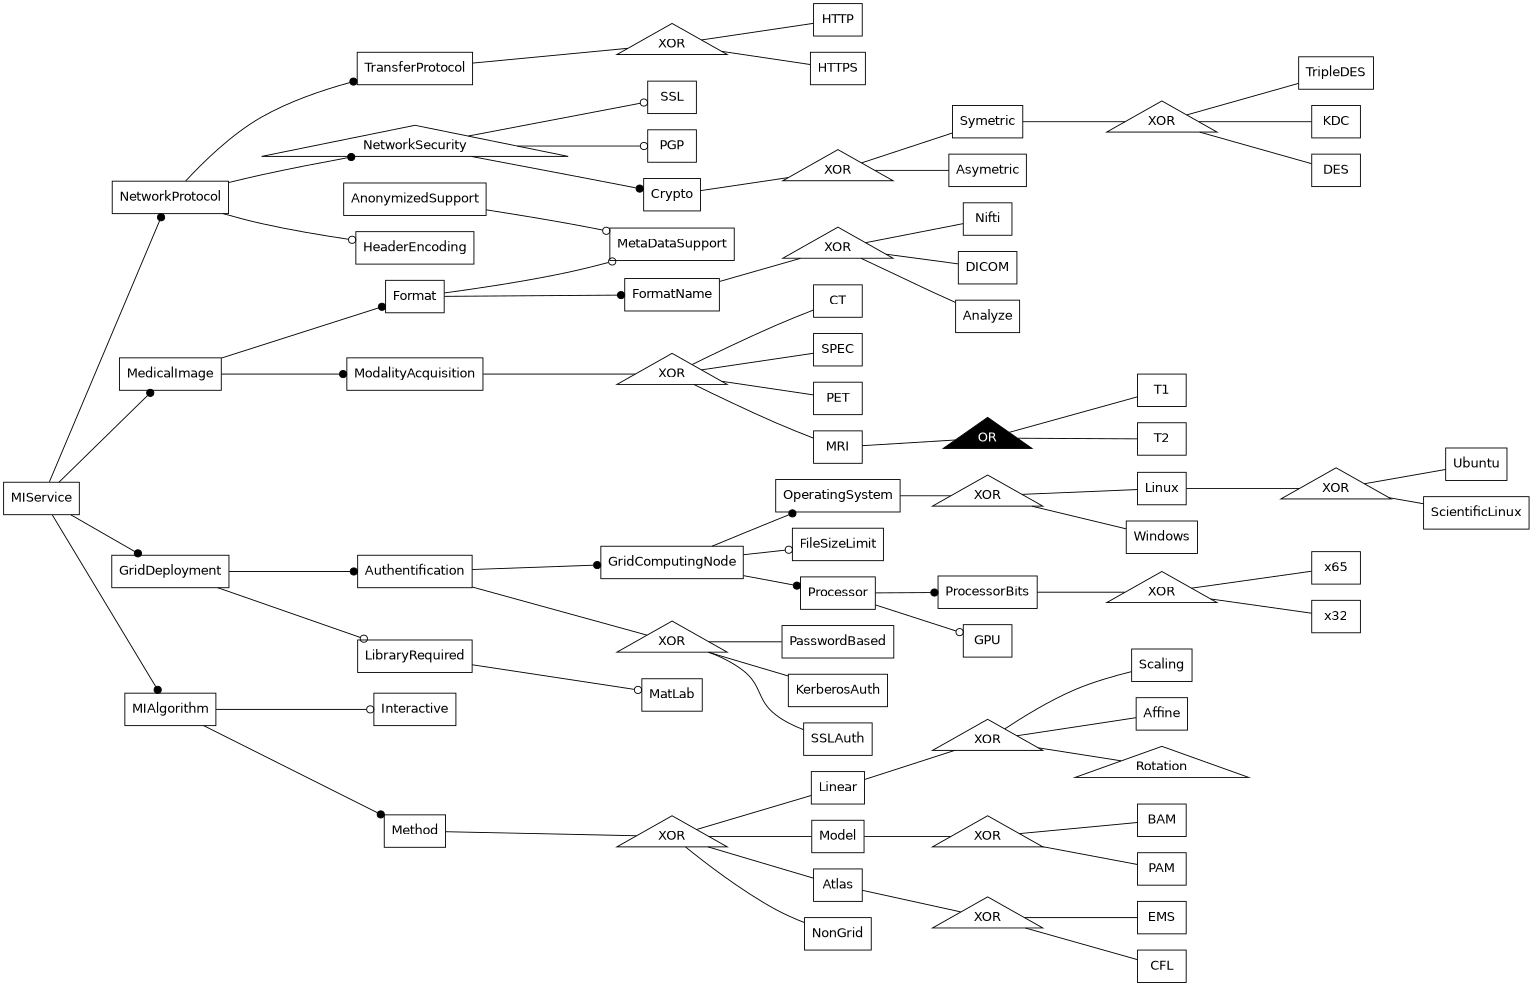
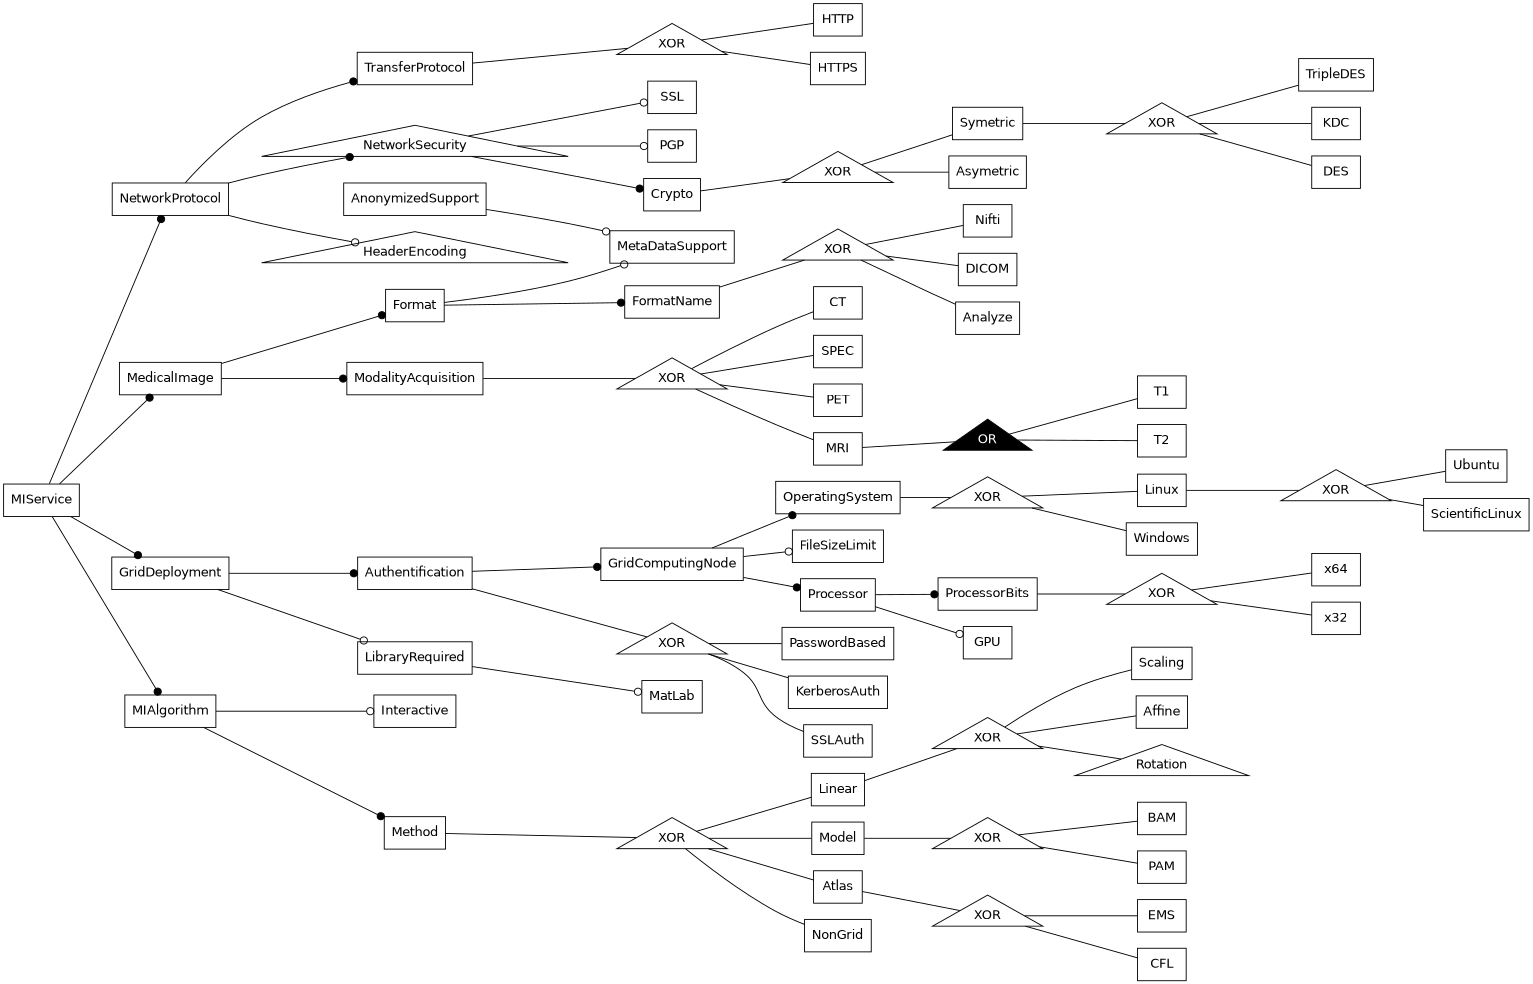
(415, 248) -> (415, 252)
(1336, 568) -> (1336, 570)
